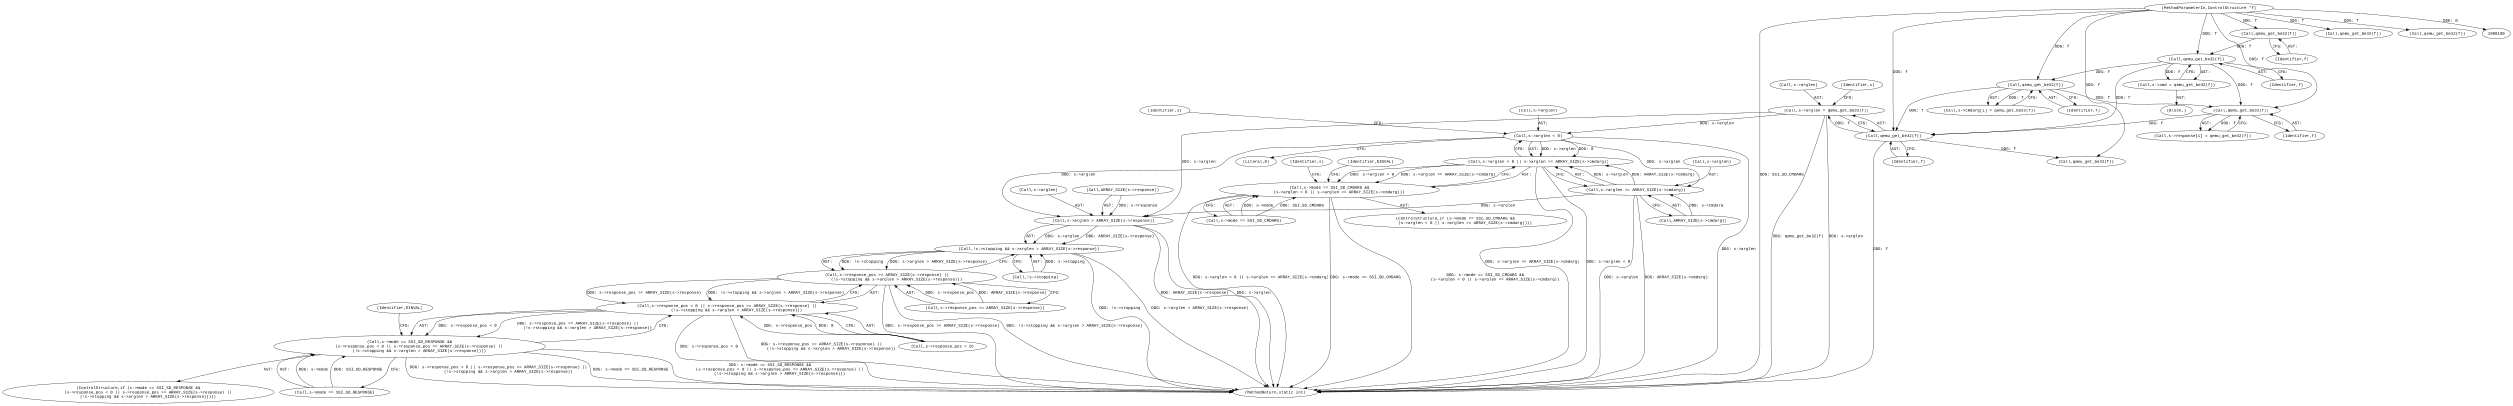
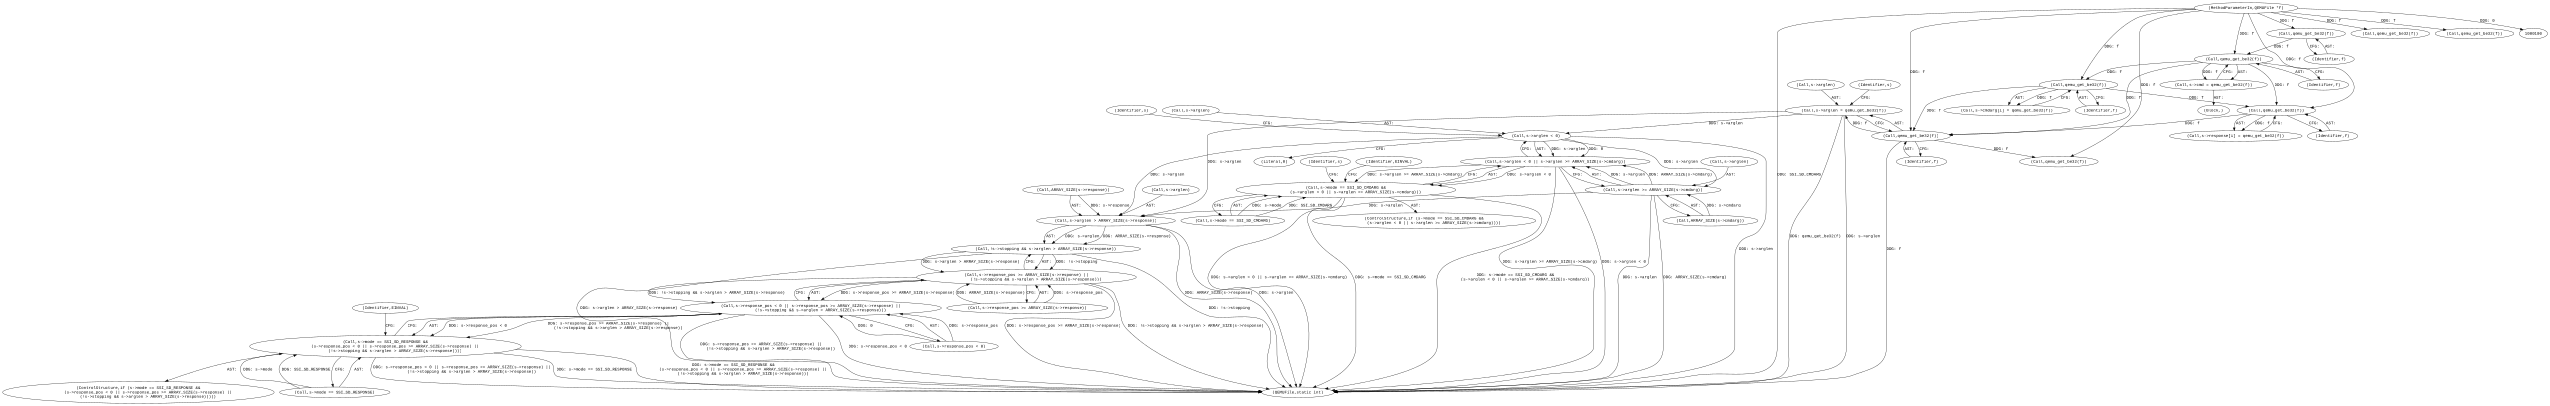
(2209, 8) -> (2246, 8)
(1035, 277) -> none
(1275, 392) -> (1298, 392)
